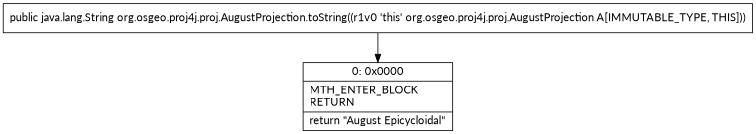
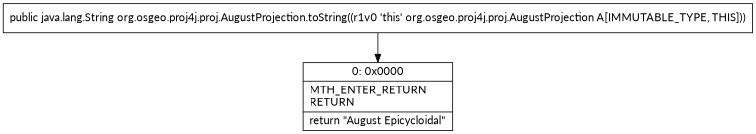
(364, 90) -> (368, 90)
